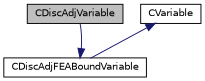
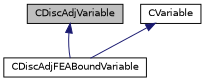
(81, 36) -> (69, 46)
